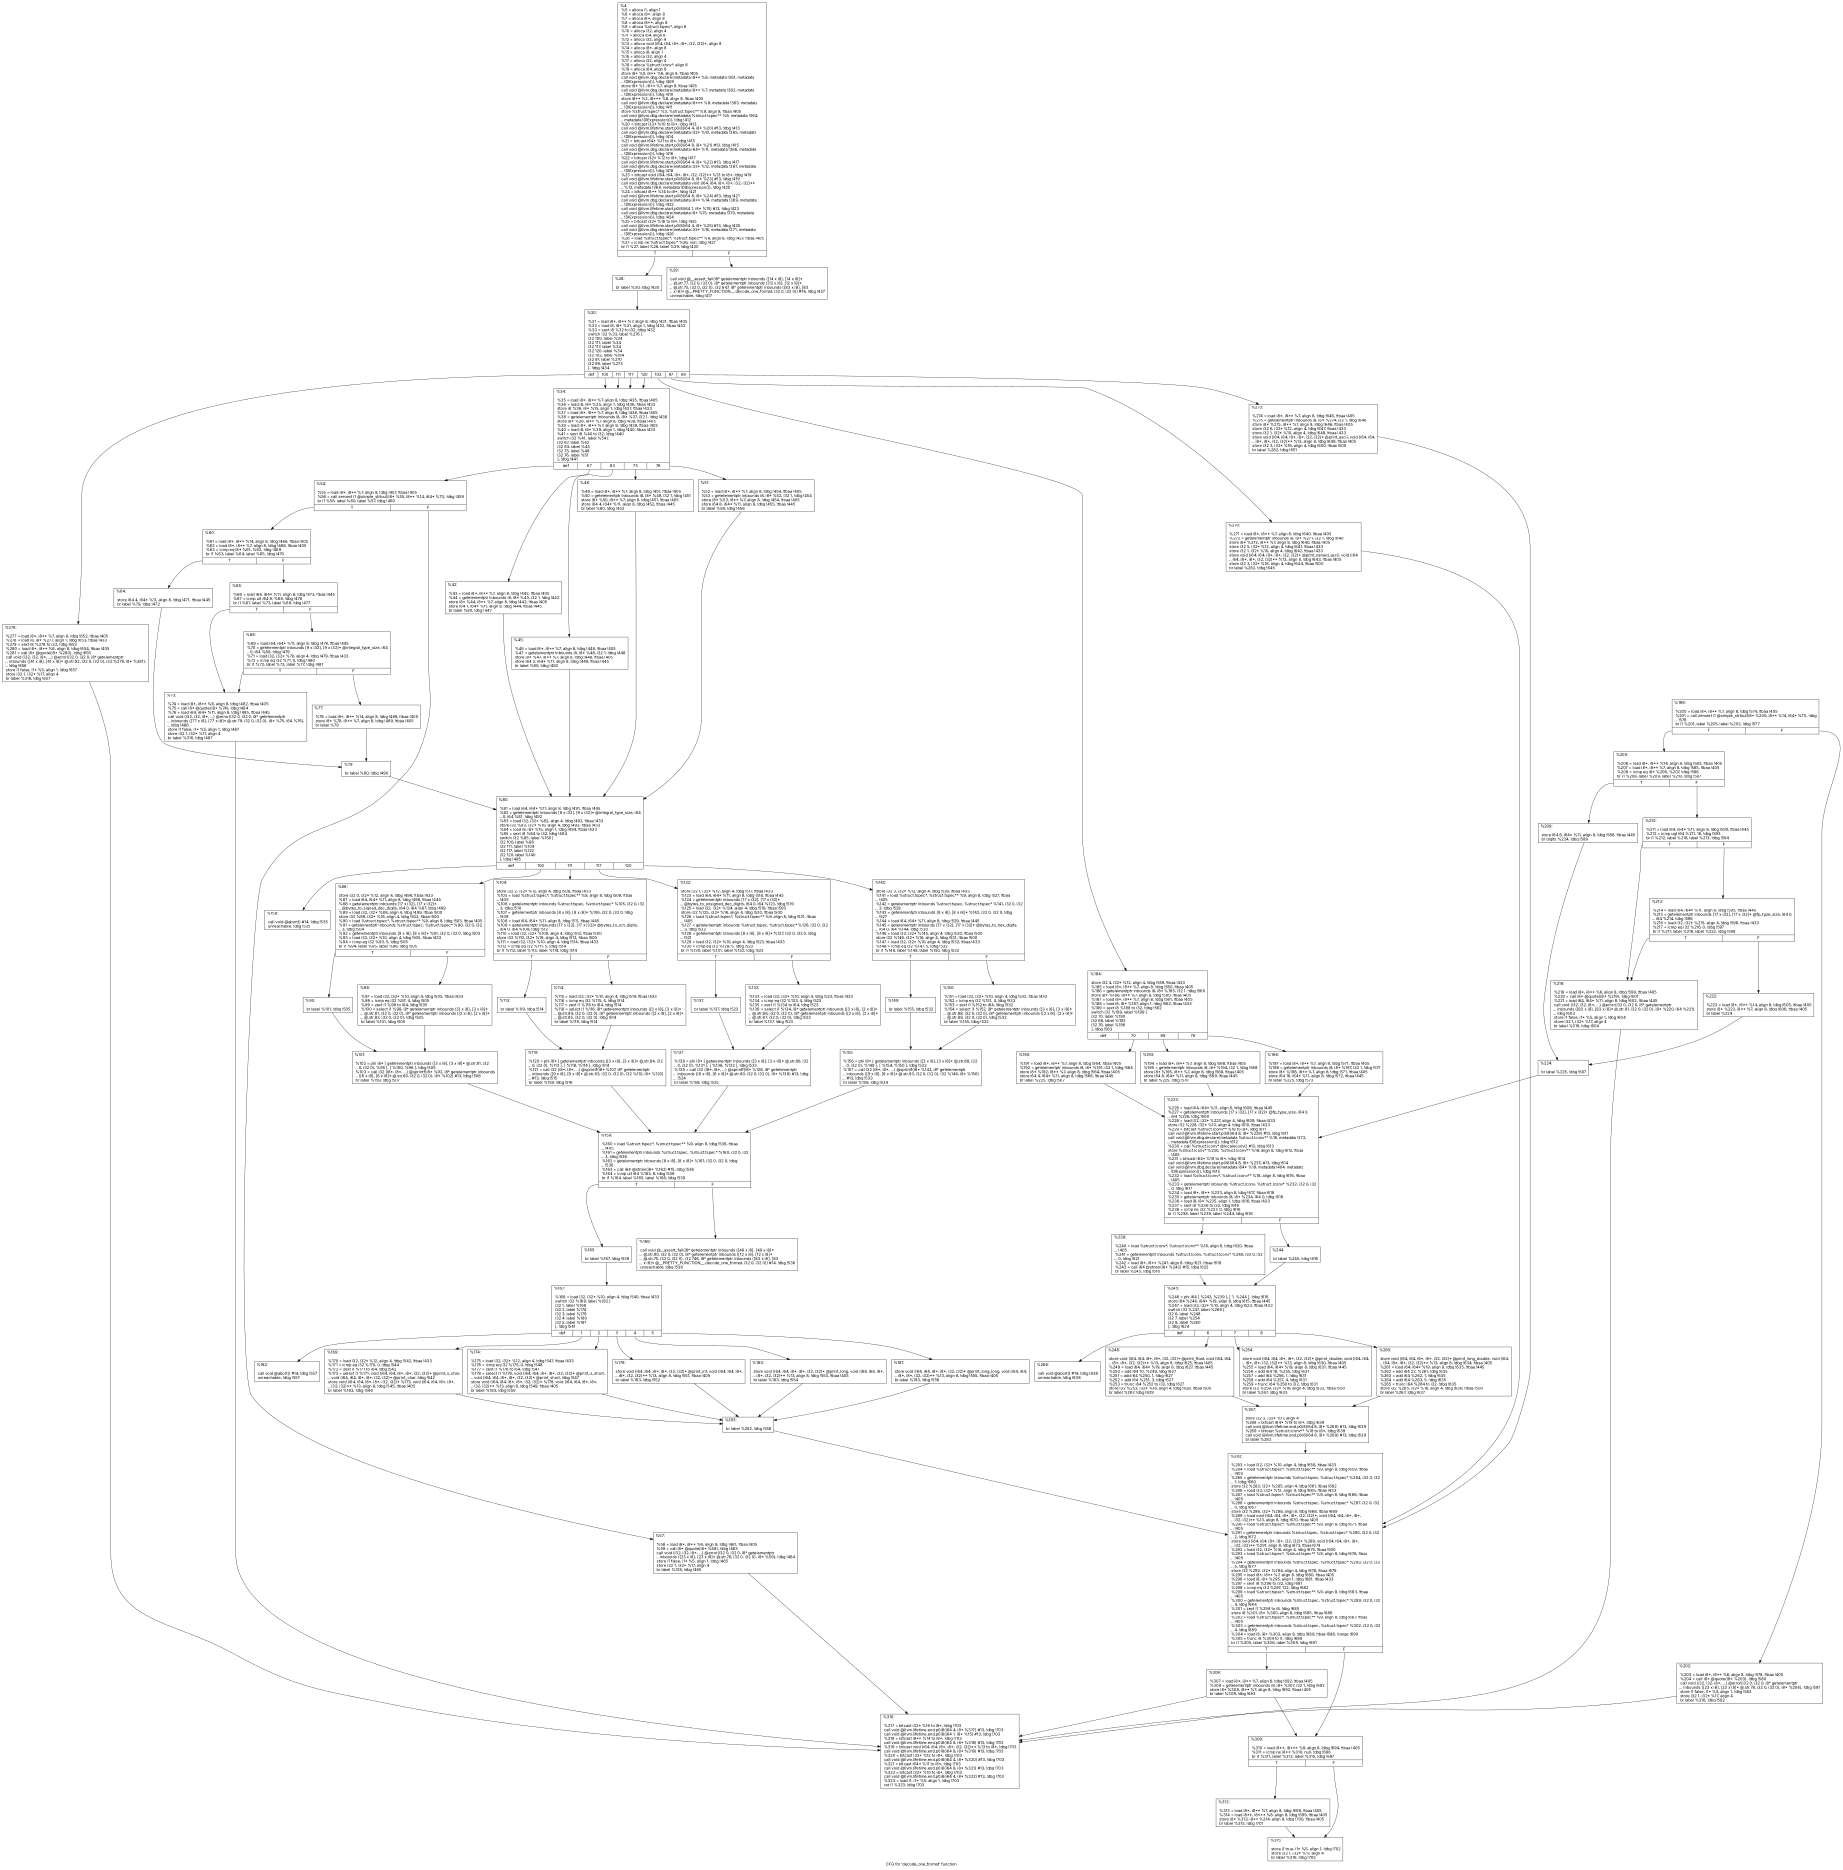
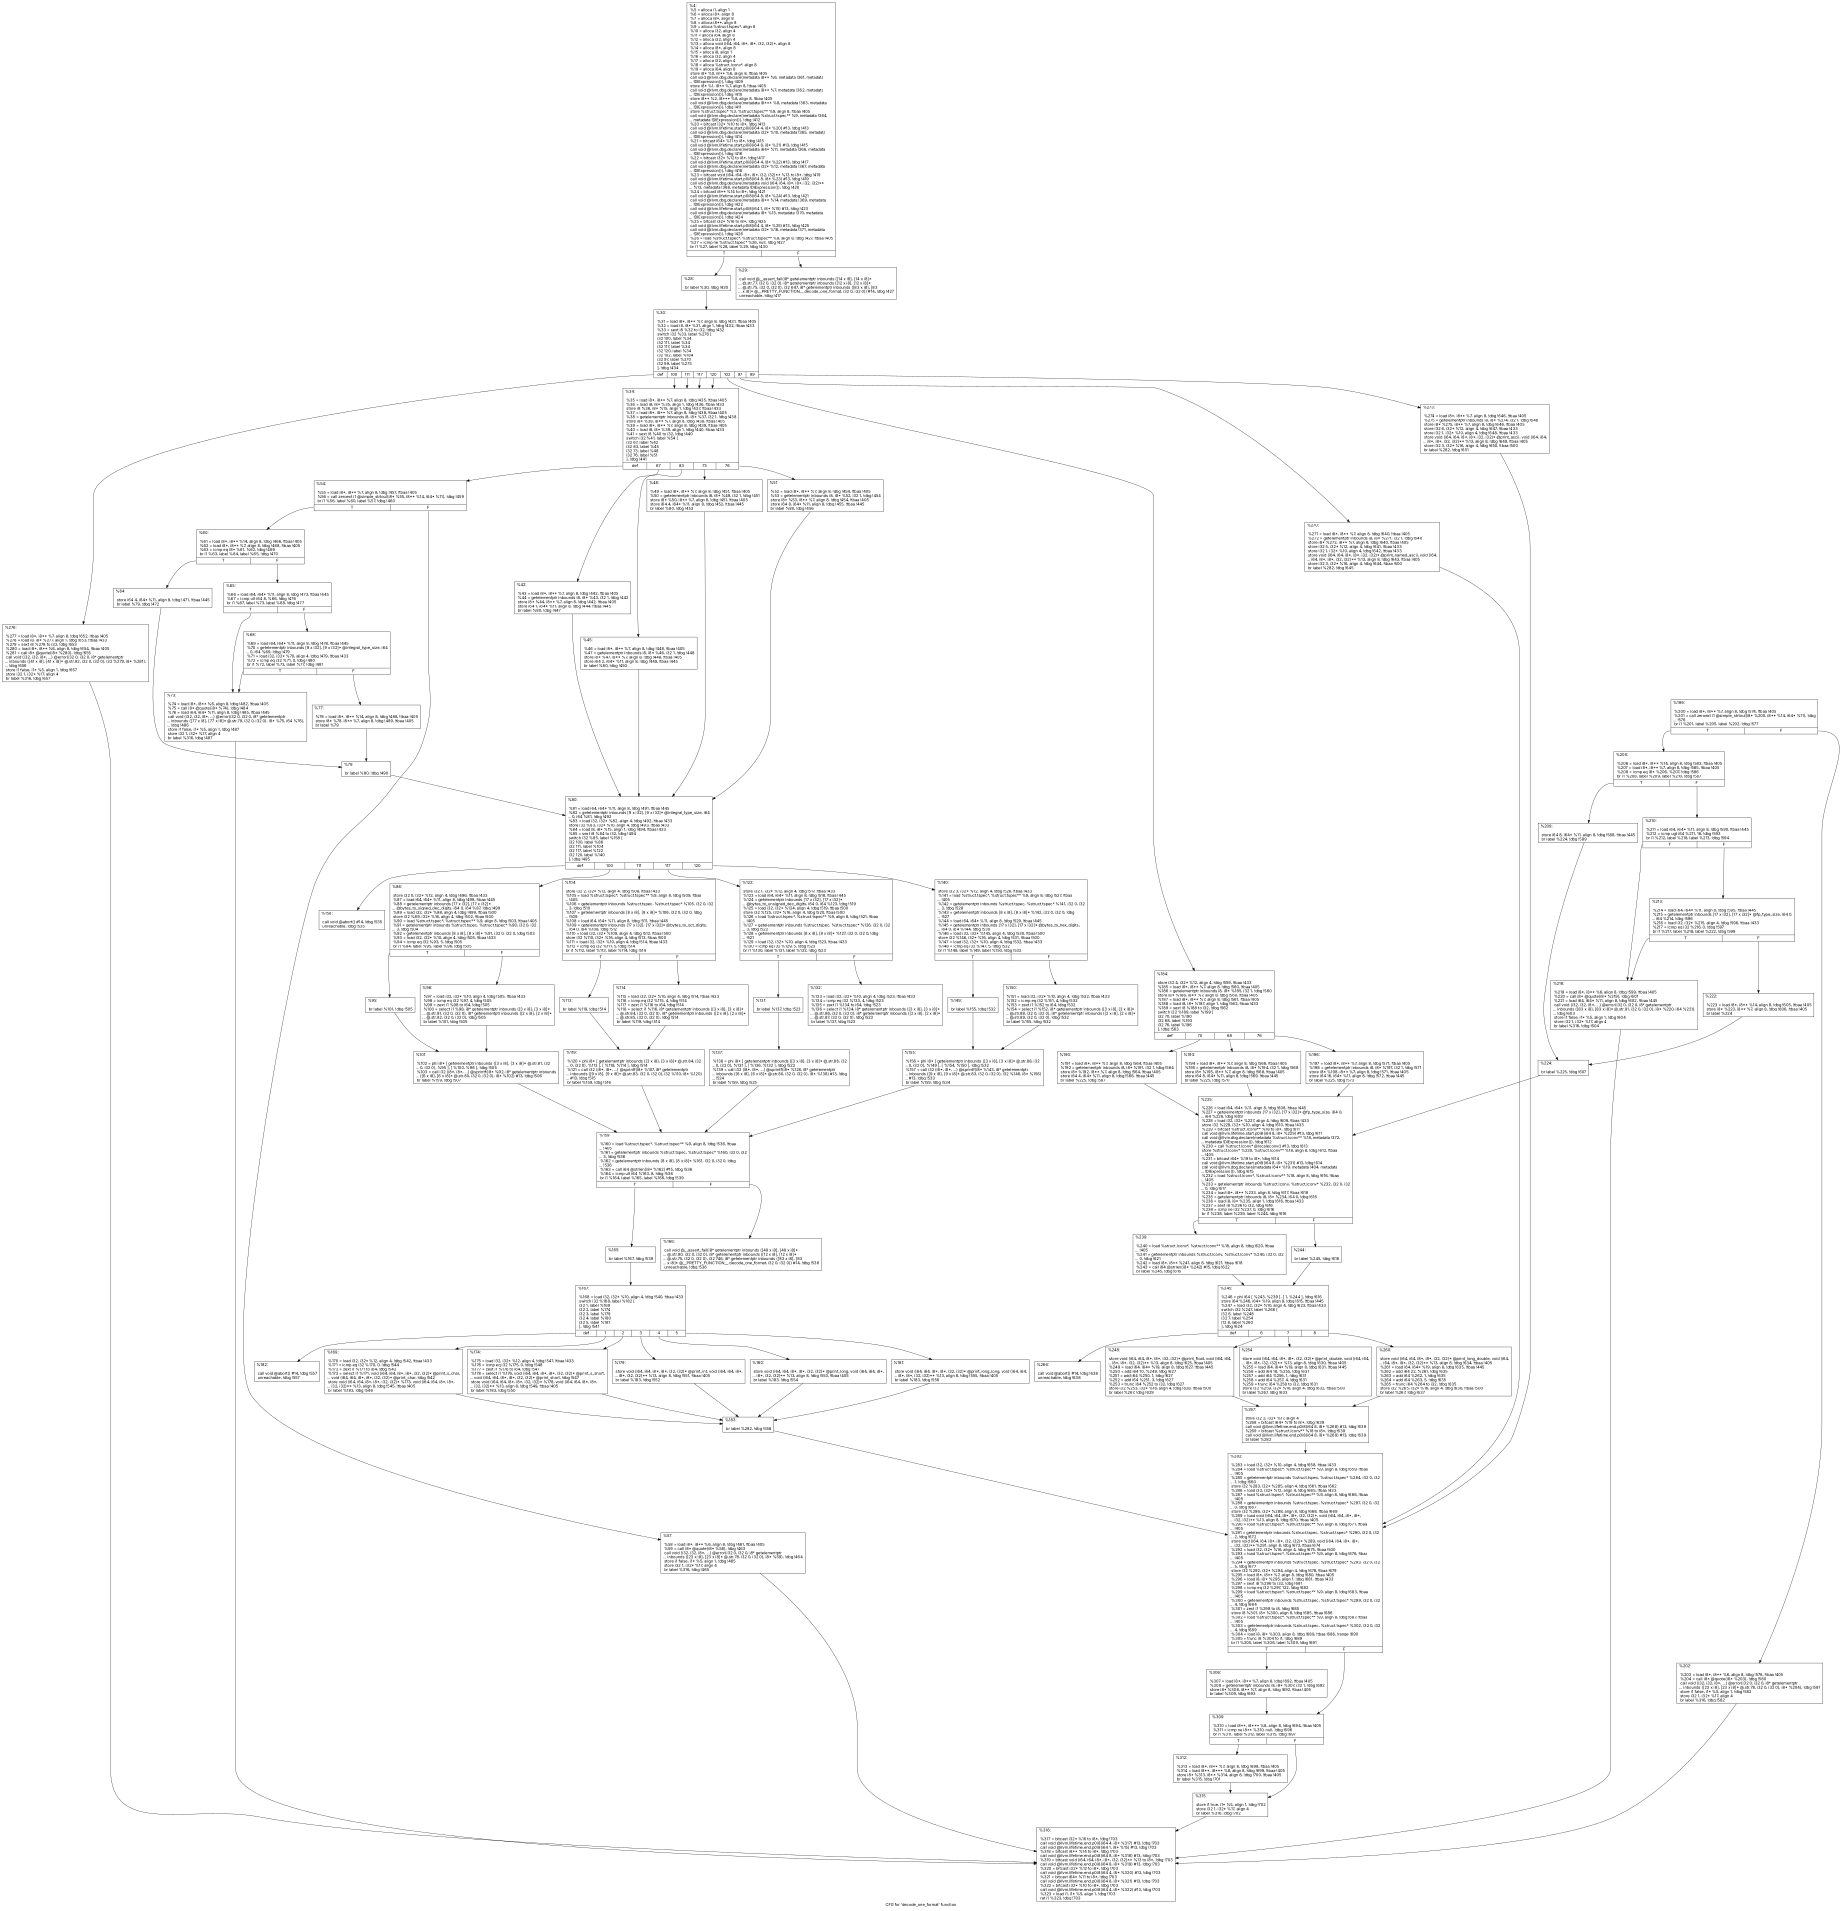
(1564, 839) -> (1564, 839)
(777, 1037) -> none
(1184, 1322) -> (1237, 1322)
(1114, 1716) -> (1192, 1823)
